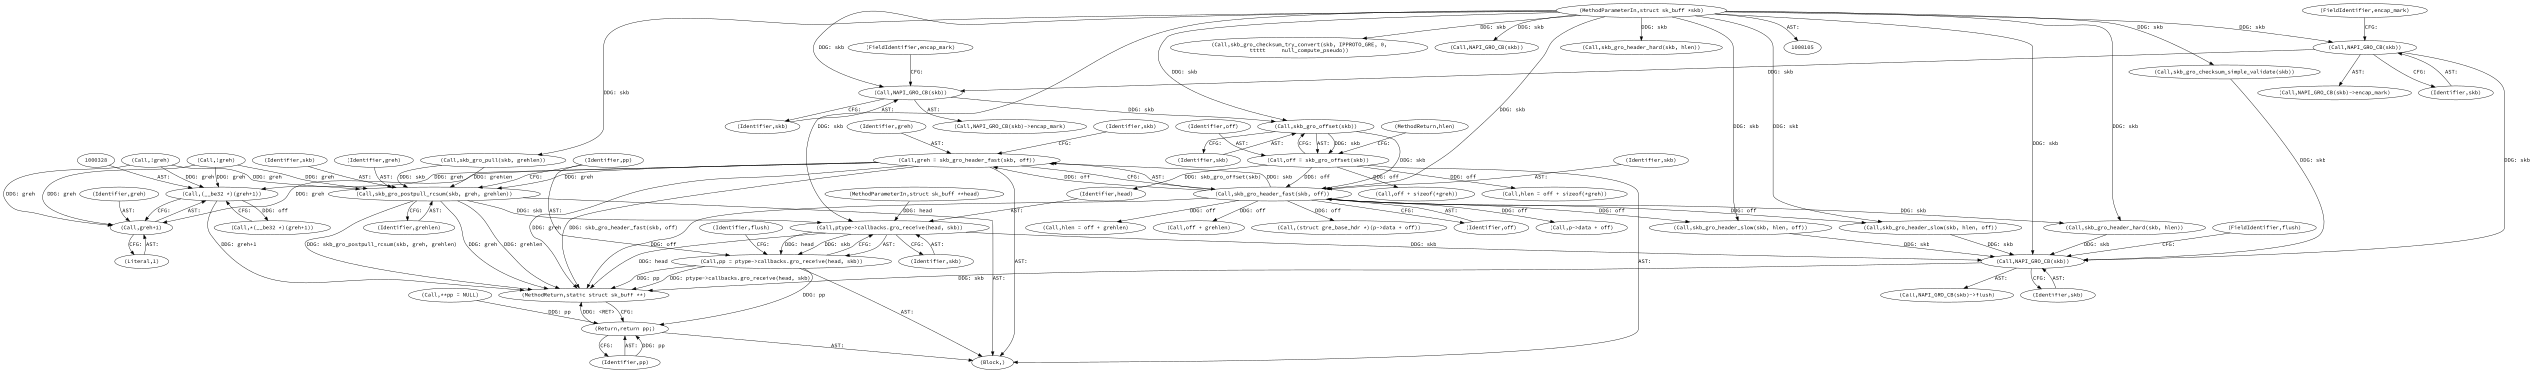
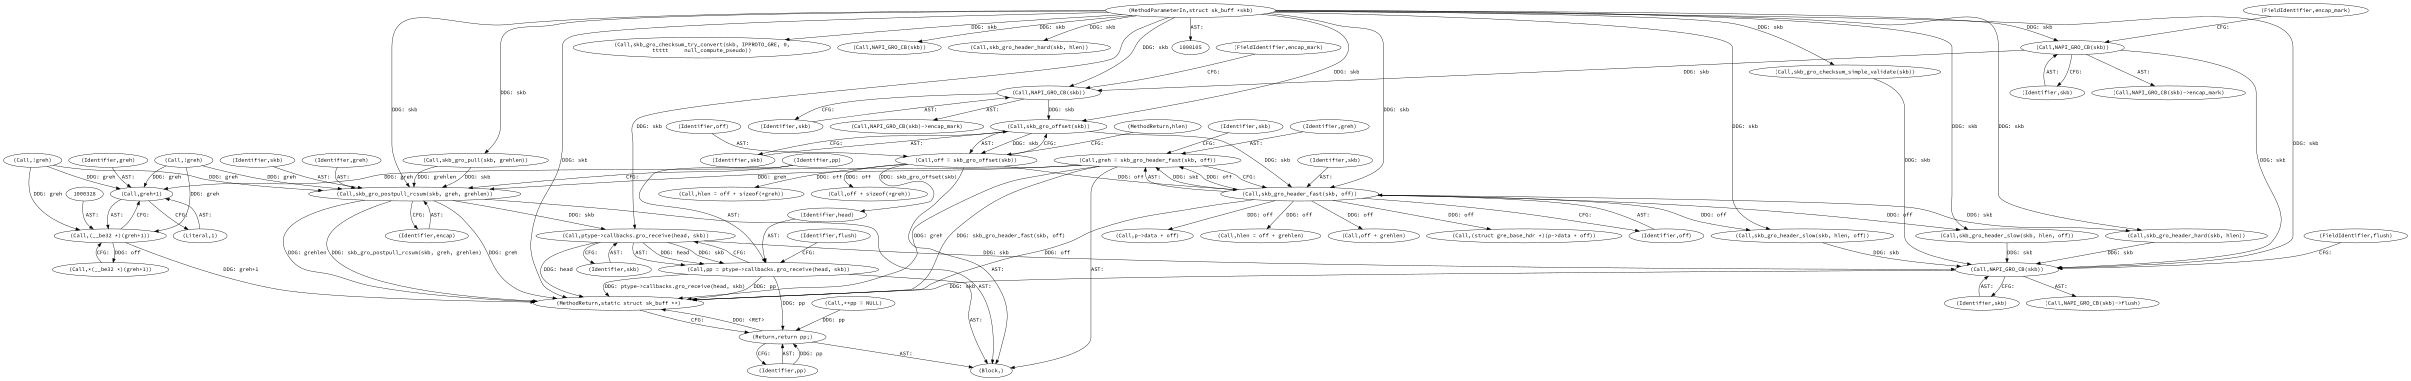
none -> (560, 20)
none -> (698, 25)
(463, 173) -> none
(914, 194) -> none
(1005, 210) -> (767, 230)
(409, 228) -> (427, 236)
